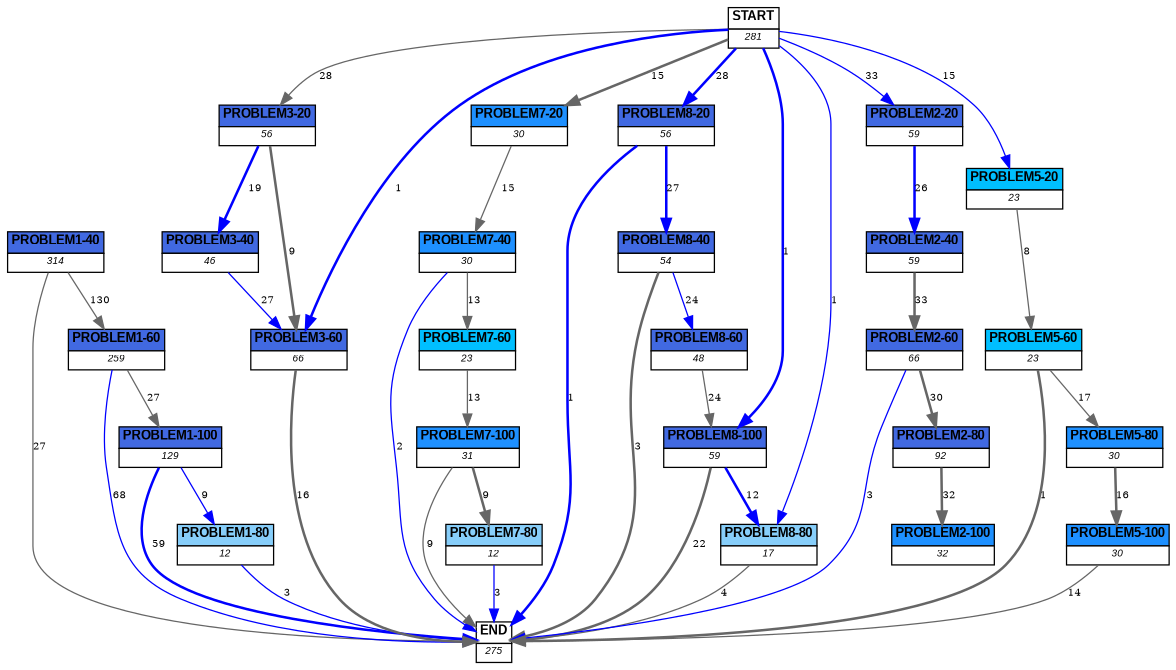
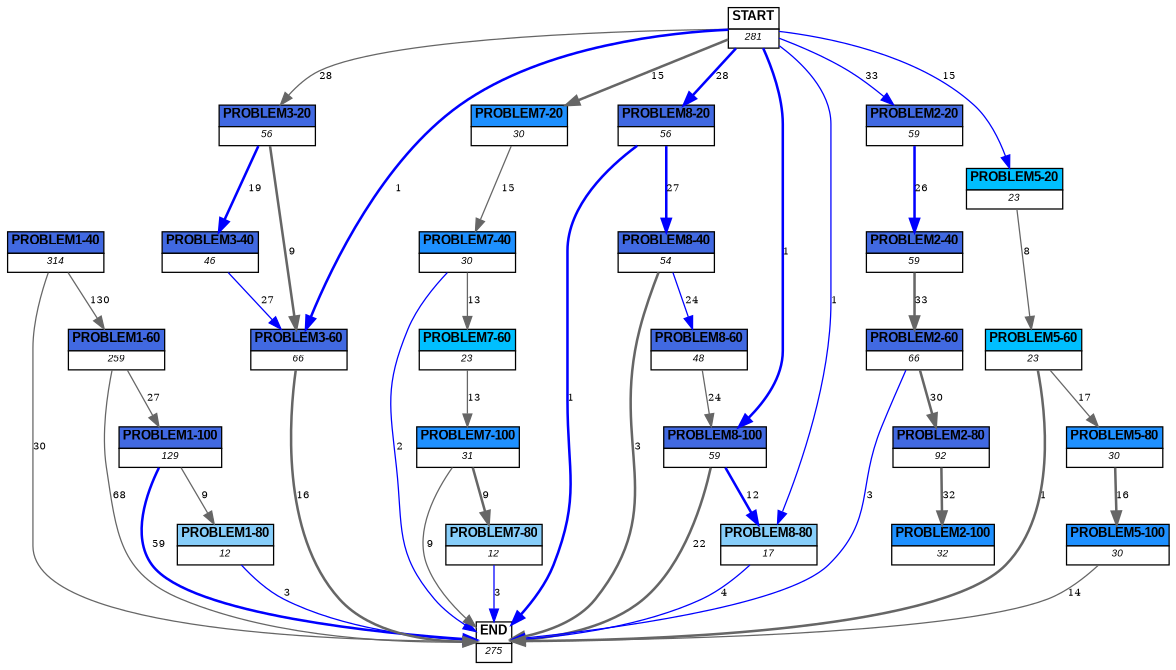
(40, 447) -> (40, 447)
(194, 490) -> (194, 490)
(194, 604) -> (194, 604)
(684, 606) -> (684, 606)
